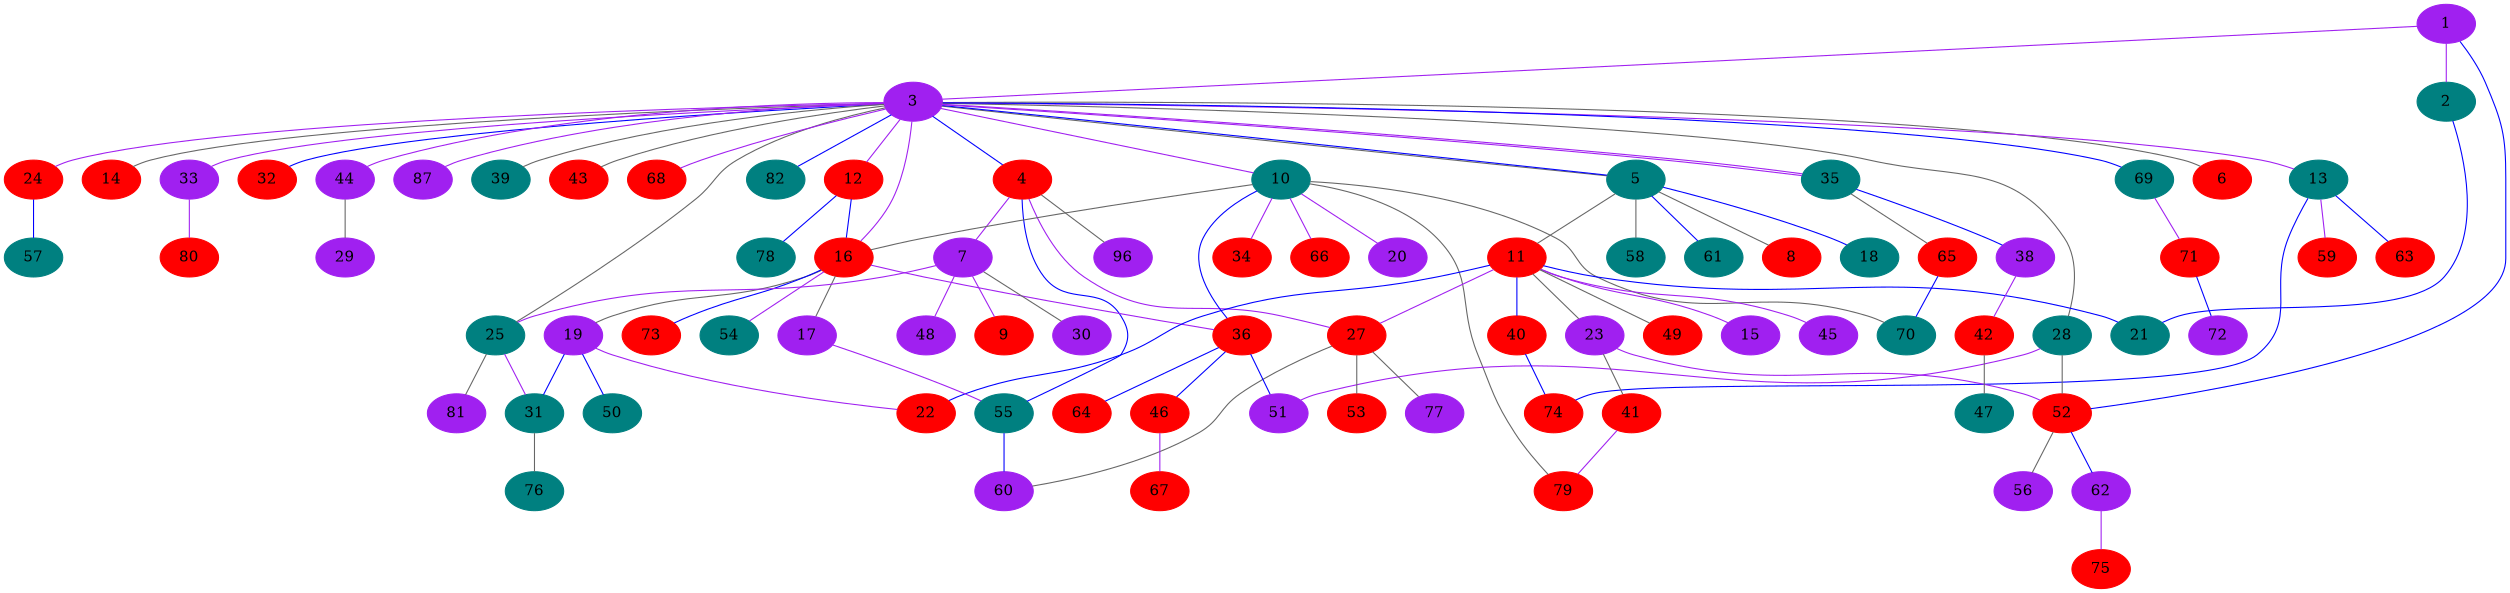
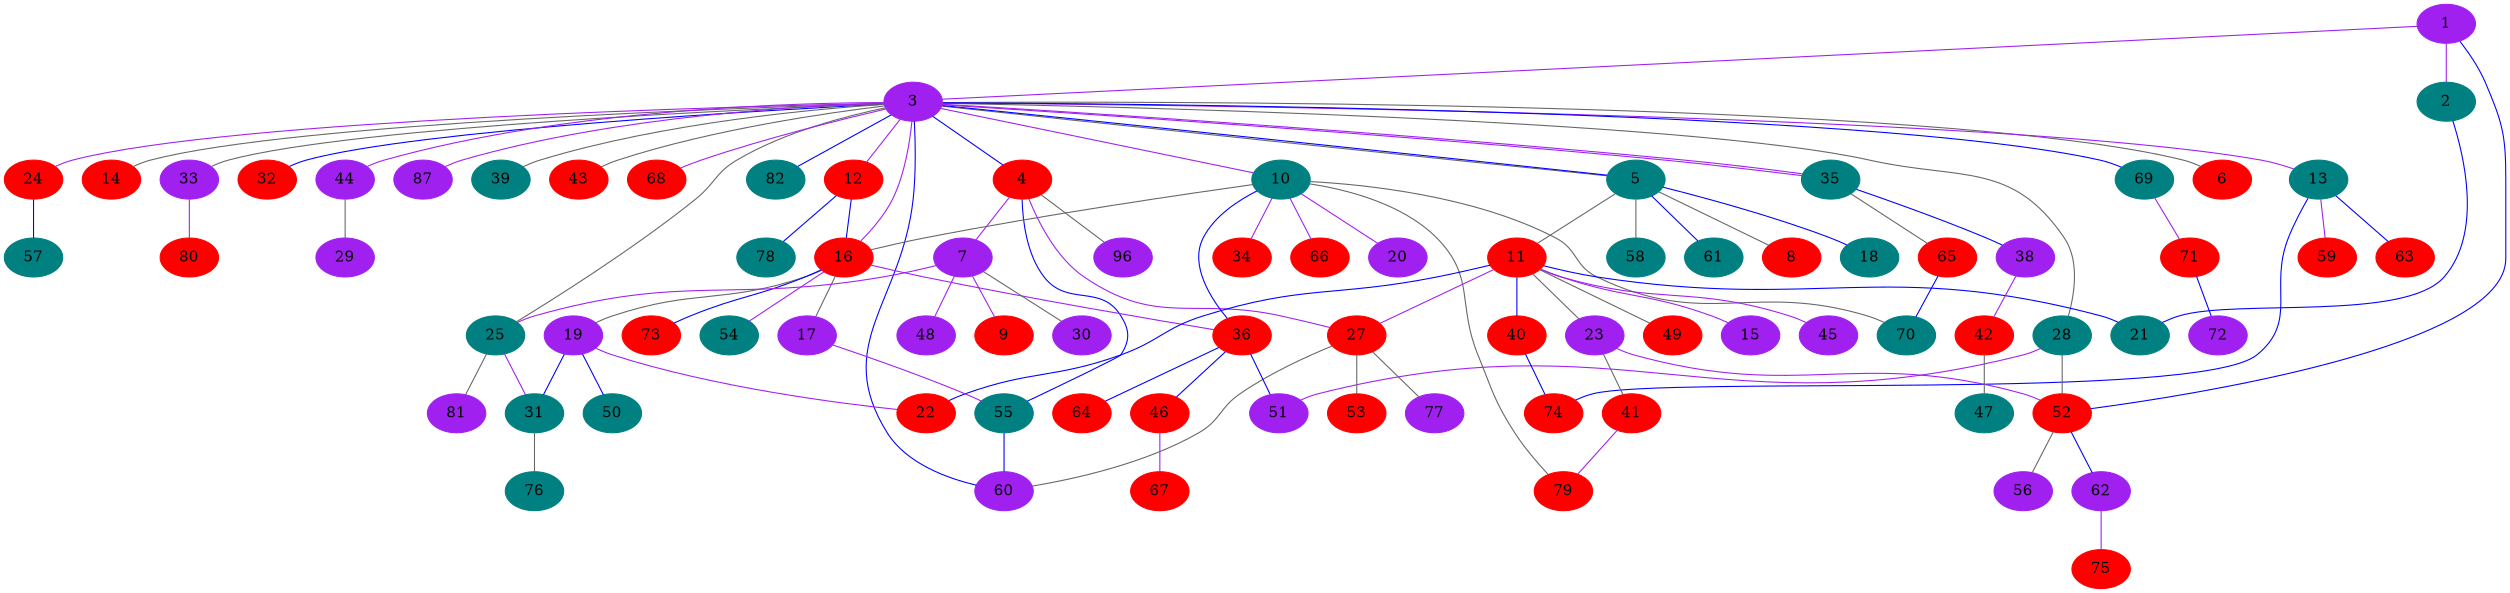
(411, 133) -> (411, 133)
none -> (873, 329)
